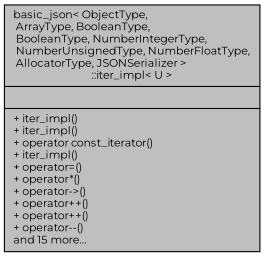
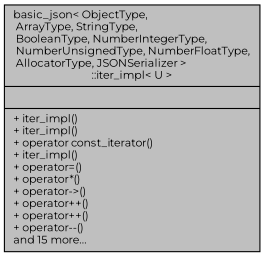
(82, 27) -> (76, 27)
